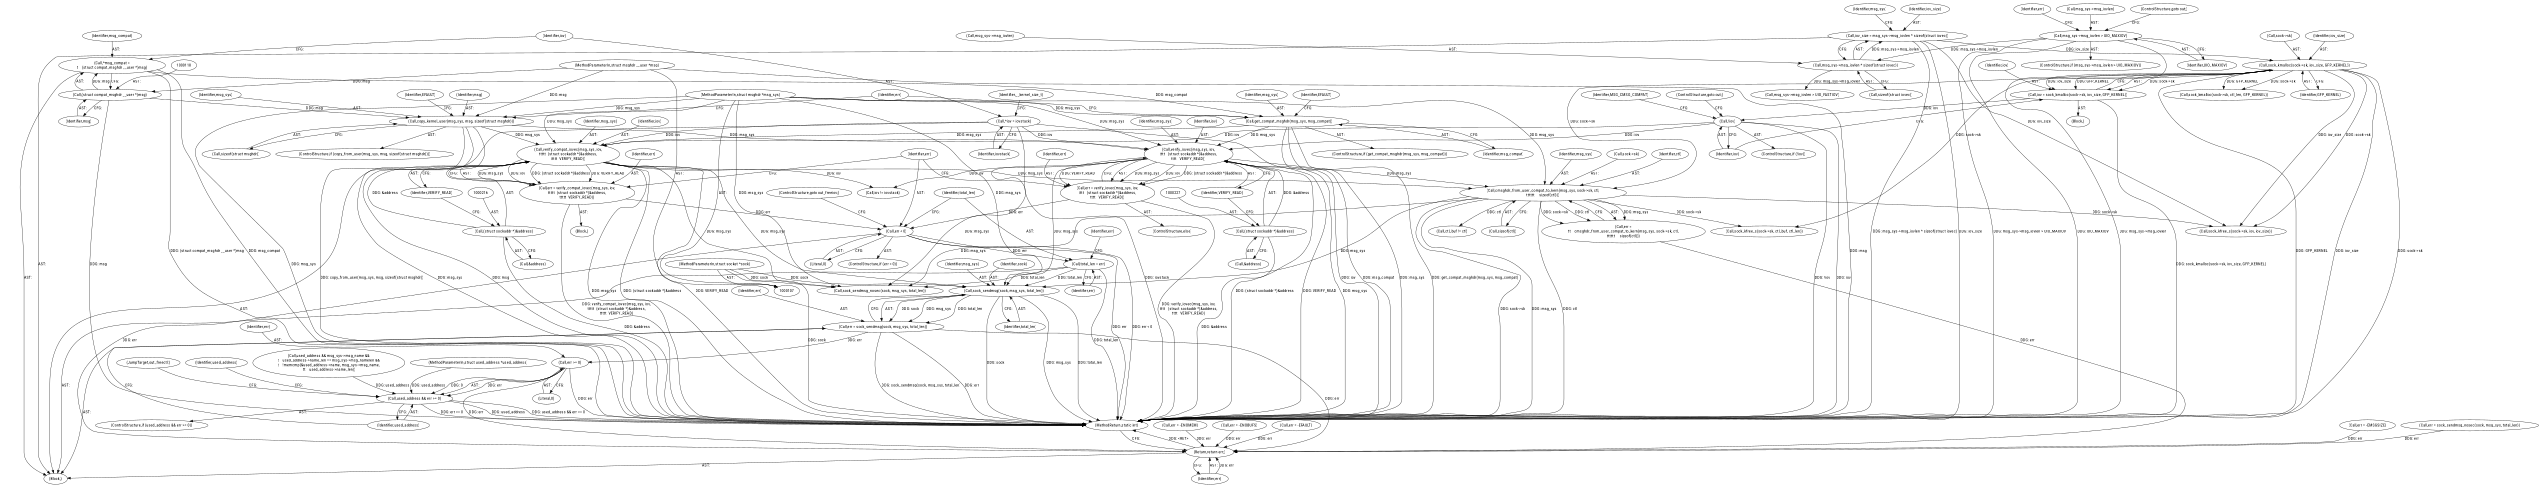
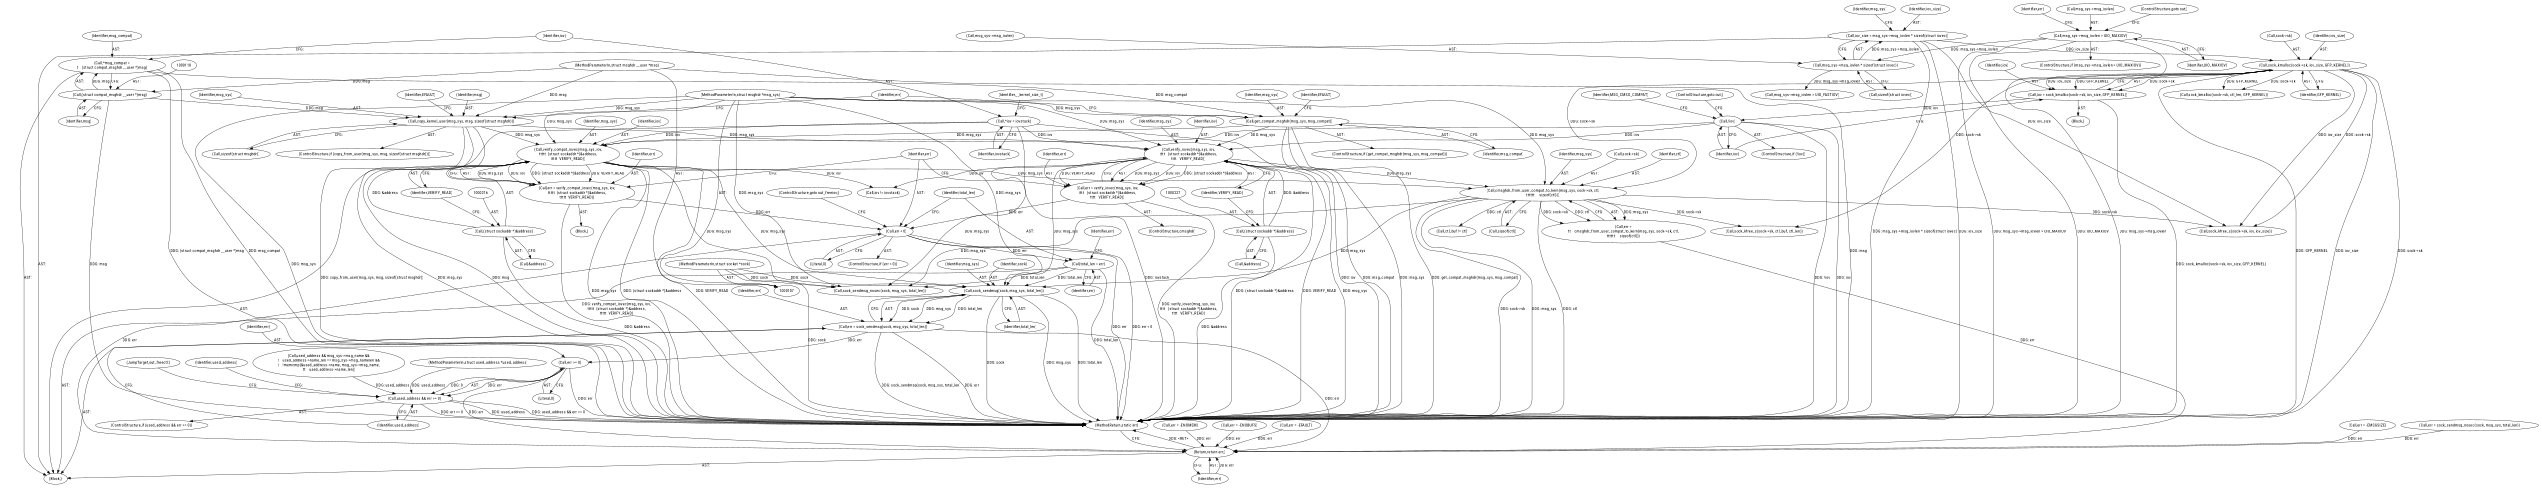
(1172, 231) -> (1172, 231)
